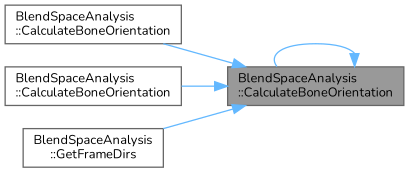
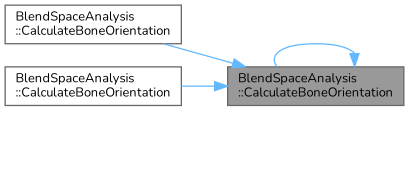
(93, 148) -> none
